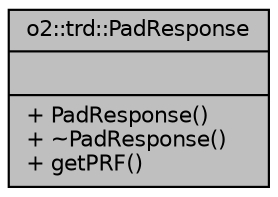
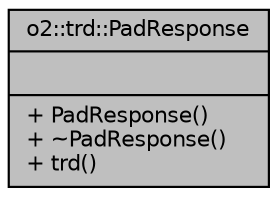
(85, 164) -> (62, 164)
